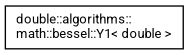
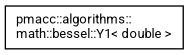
(94, 27) -> (94, 27)
